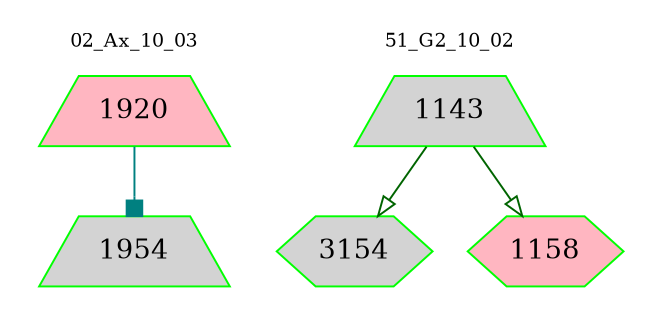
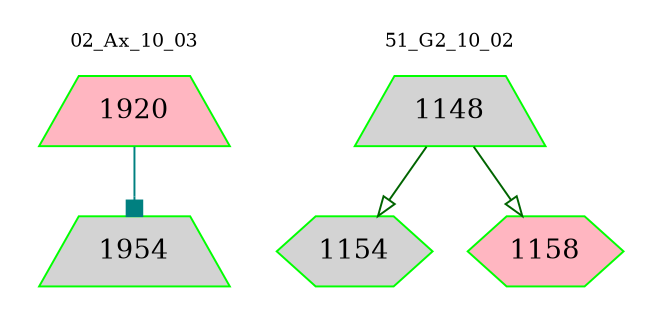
(450, 111) -> (450, 111)
(355, 251) -> (355, 251)
